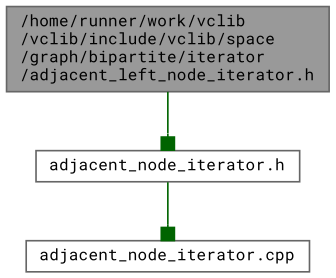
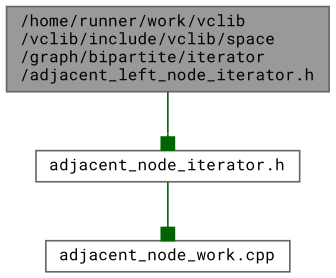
(168, 256) -> (168, 256)
